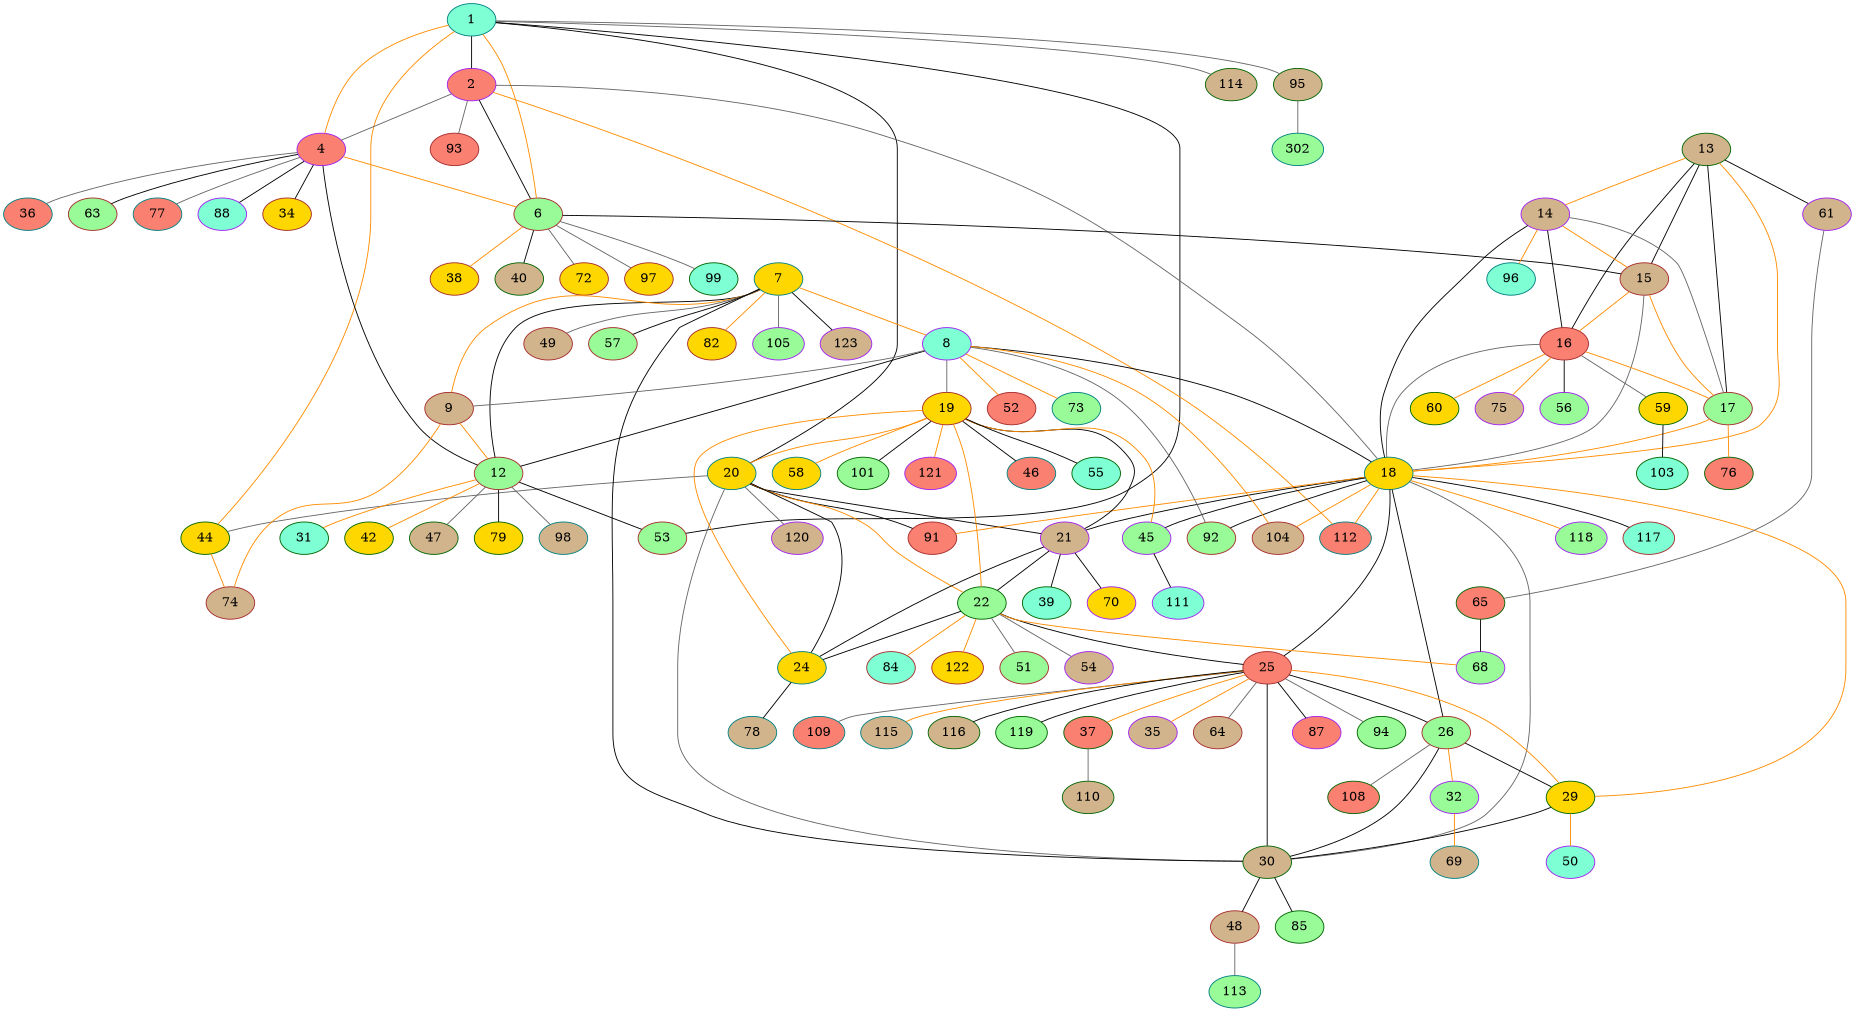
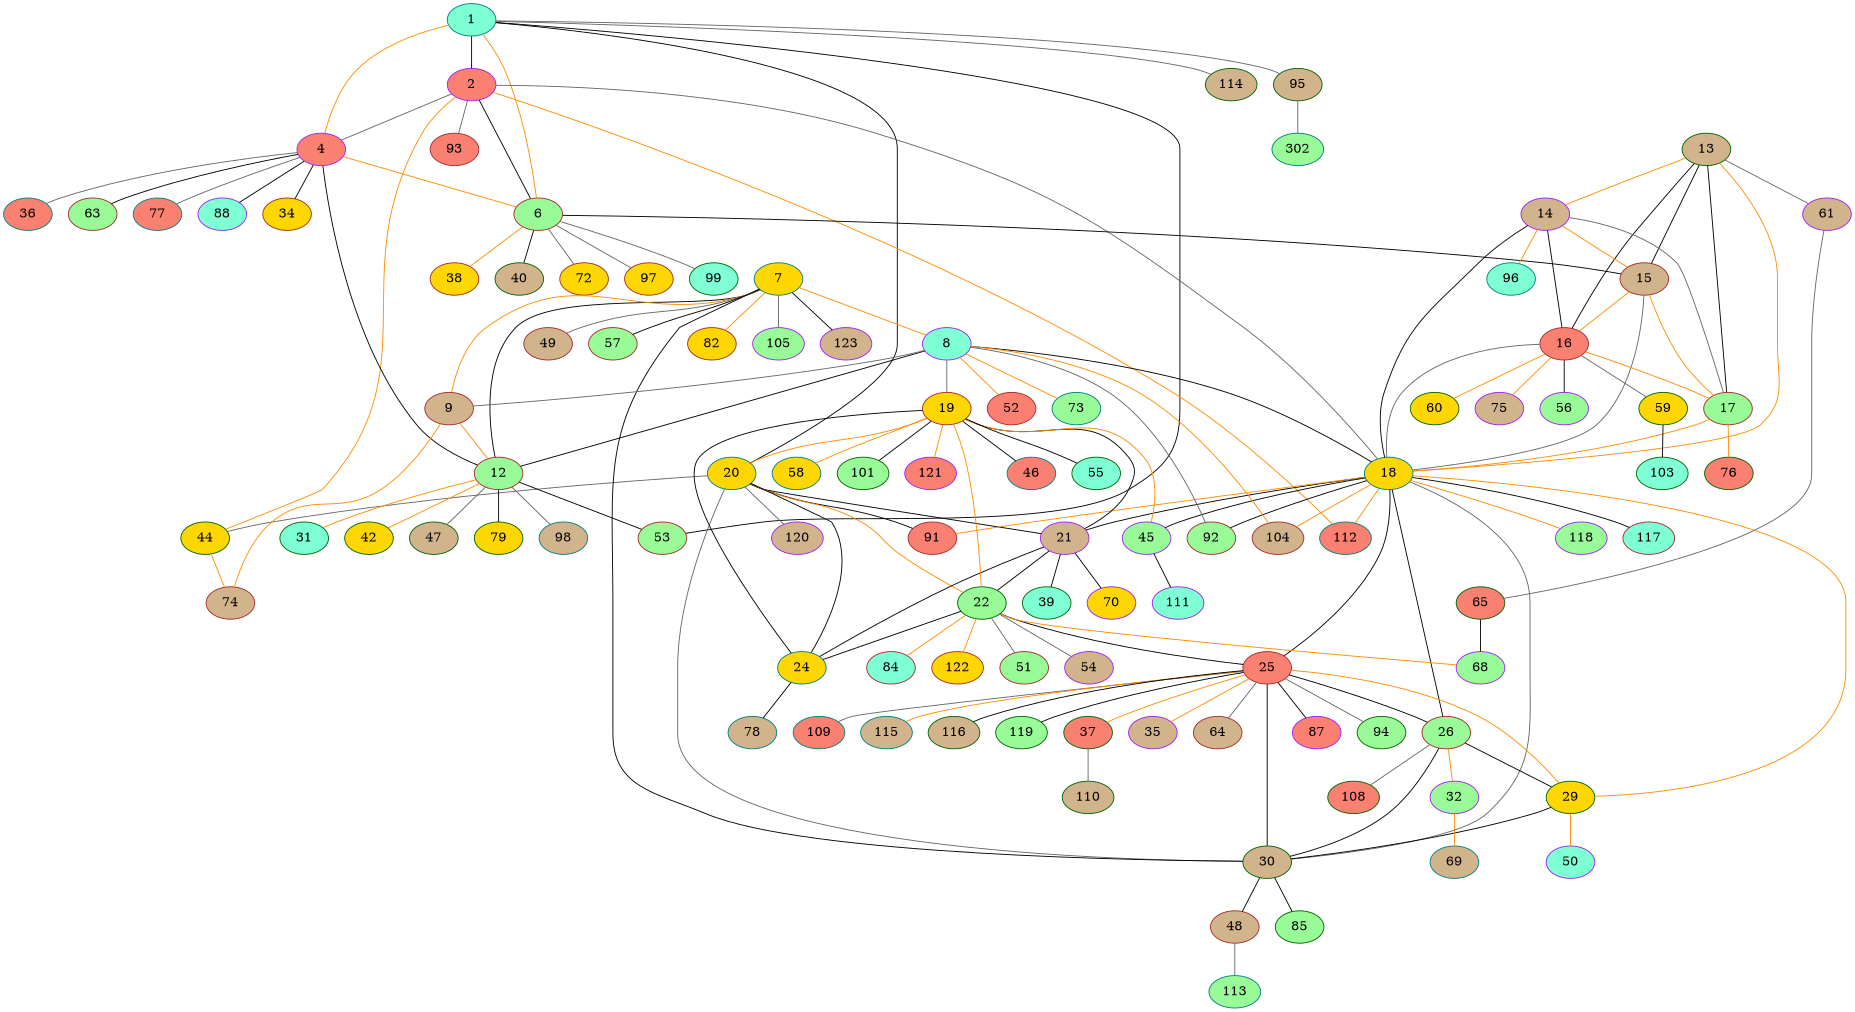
(1767, 182) -> (1767, 182)
(361, 282) -> (382, 343)
(702, 455) -> (702, 455)
